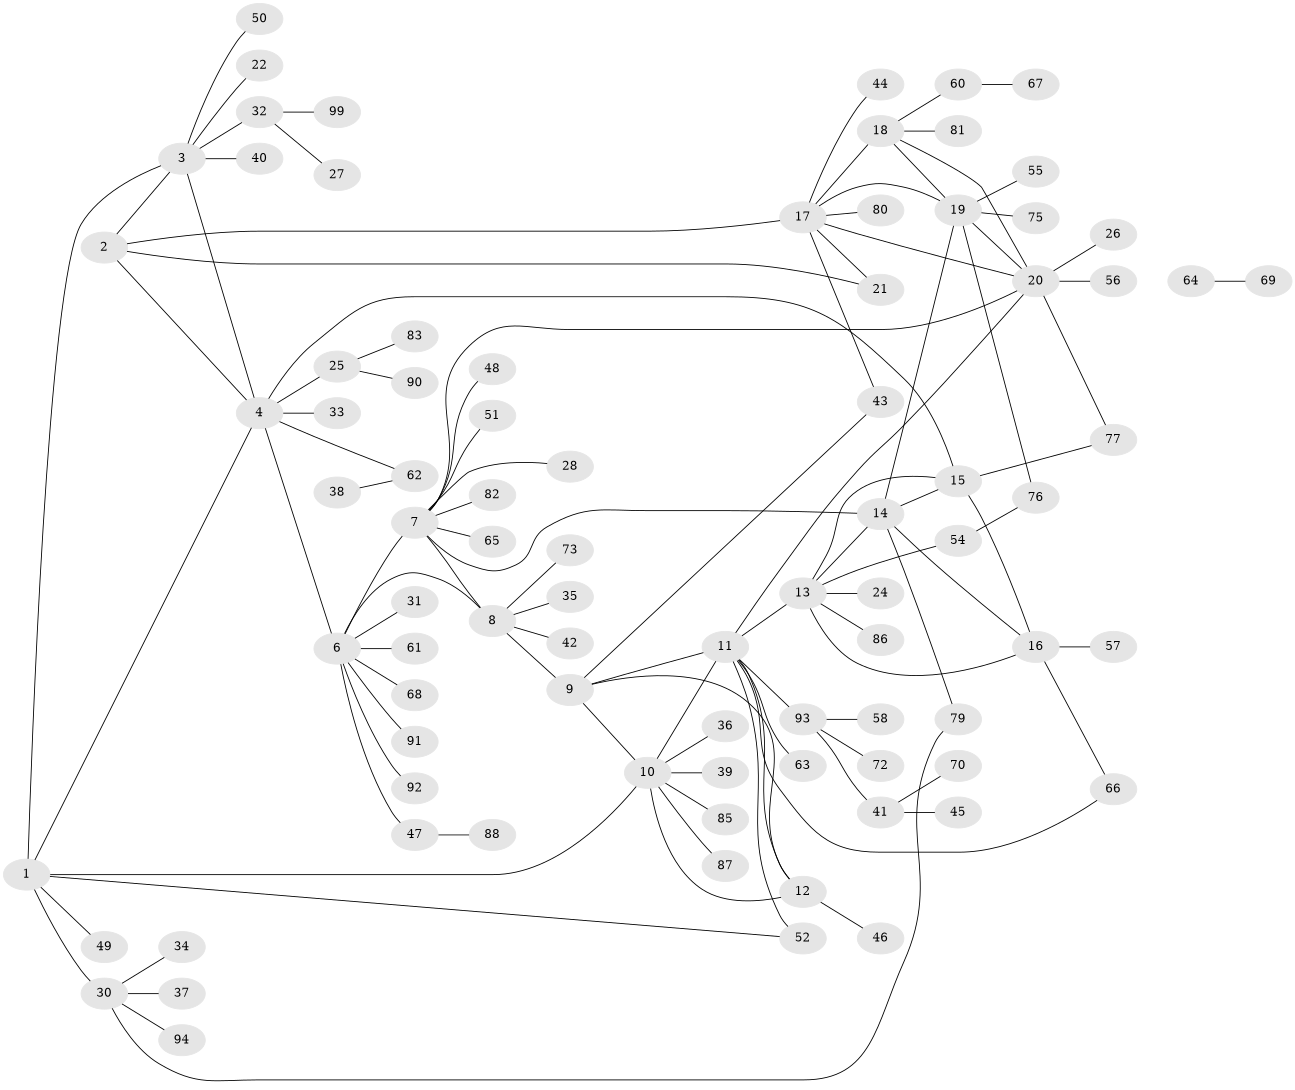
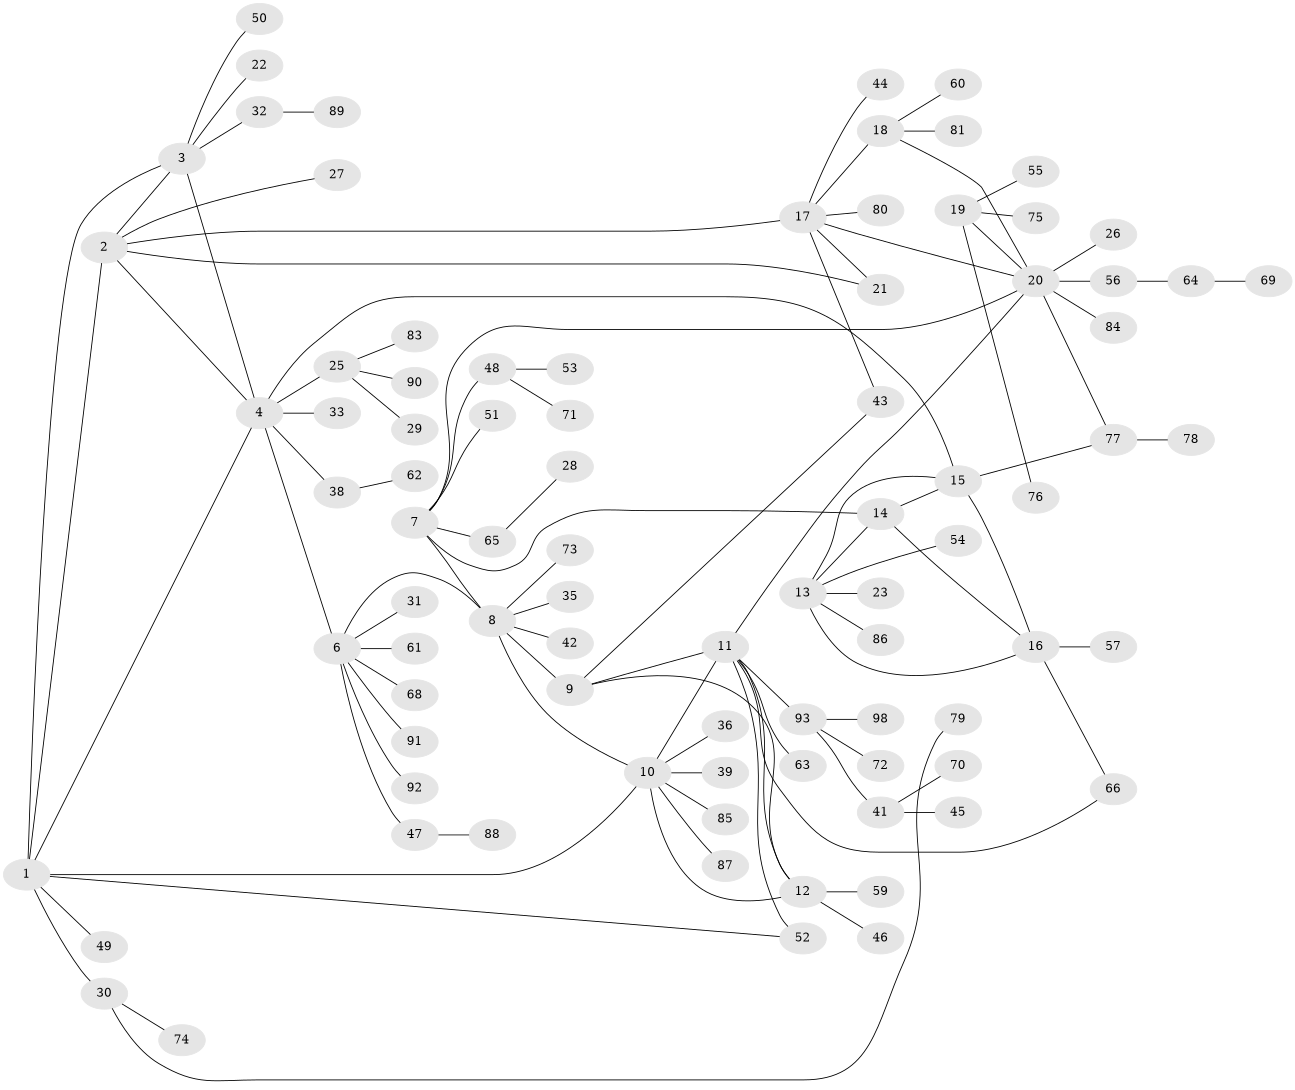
(1036, 85) -> none
(337, 112) -> (337, 112)
(298, 144) -> (216, 201)
(260, 159) -> none
(919, 171) -> none
(878, 184) -> none
none -> (1152, 281)
none -> (1113, 328)
(920, 362) -> none
none -> (570, 369)
none -> (570, 416)
none -> (415, 430)
none -> (1191, 440)
(337, 446) -> (299, 453)
(480, 468) -> (531, 504)
(492, 495) -> none
(997, 519) -> none
none -> (66, 561)
(371, 584) -> none
(881, 593) -> (881, 593)
(921, 616) -> none
(764, 620) -> none
(881, 719) -> (881, 719)
(609, 732) -> (549, 715)
none -> (881, 892)
(182, 947) -> none
(182, 994) -> none
(182, 1040) -> (182, 1040)
